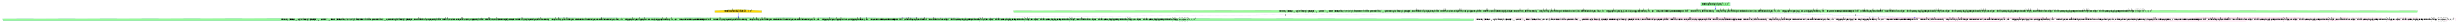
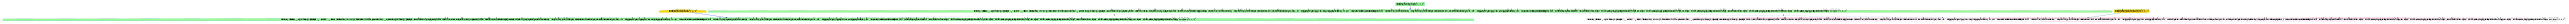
none -> (2132, 11)
